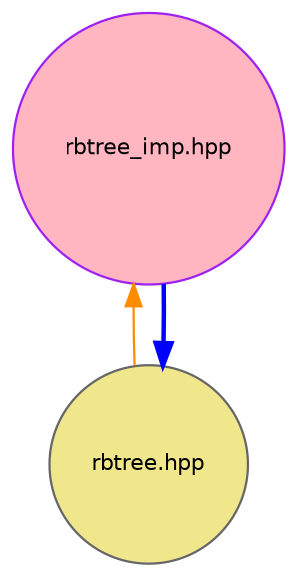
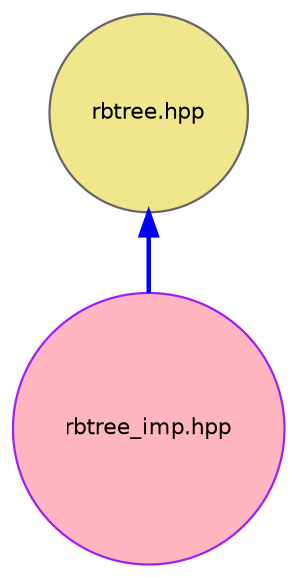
(134, 336) -> none
